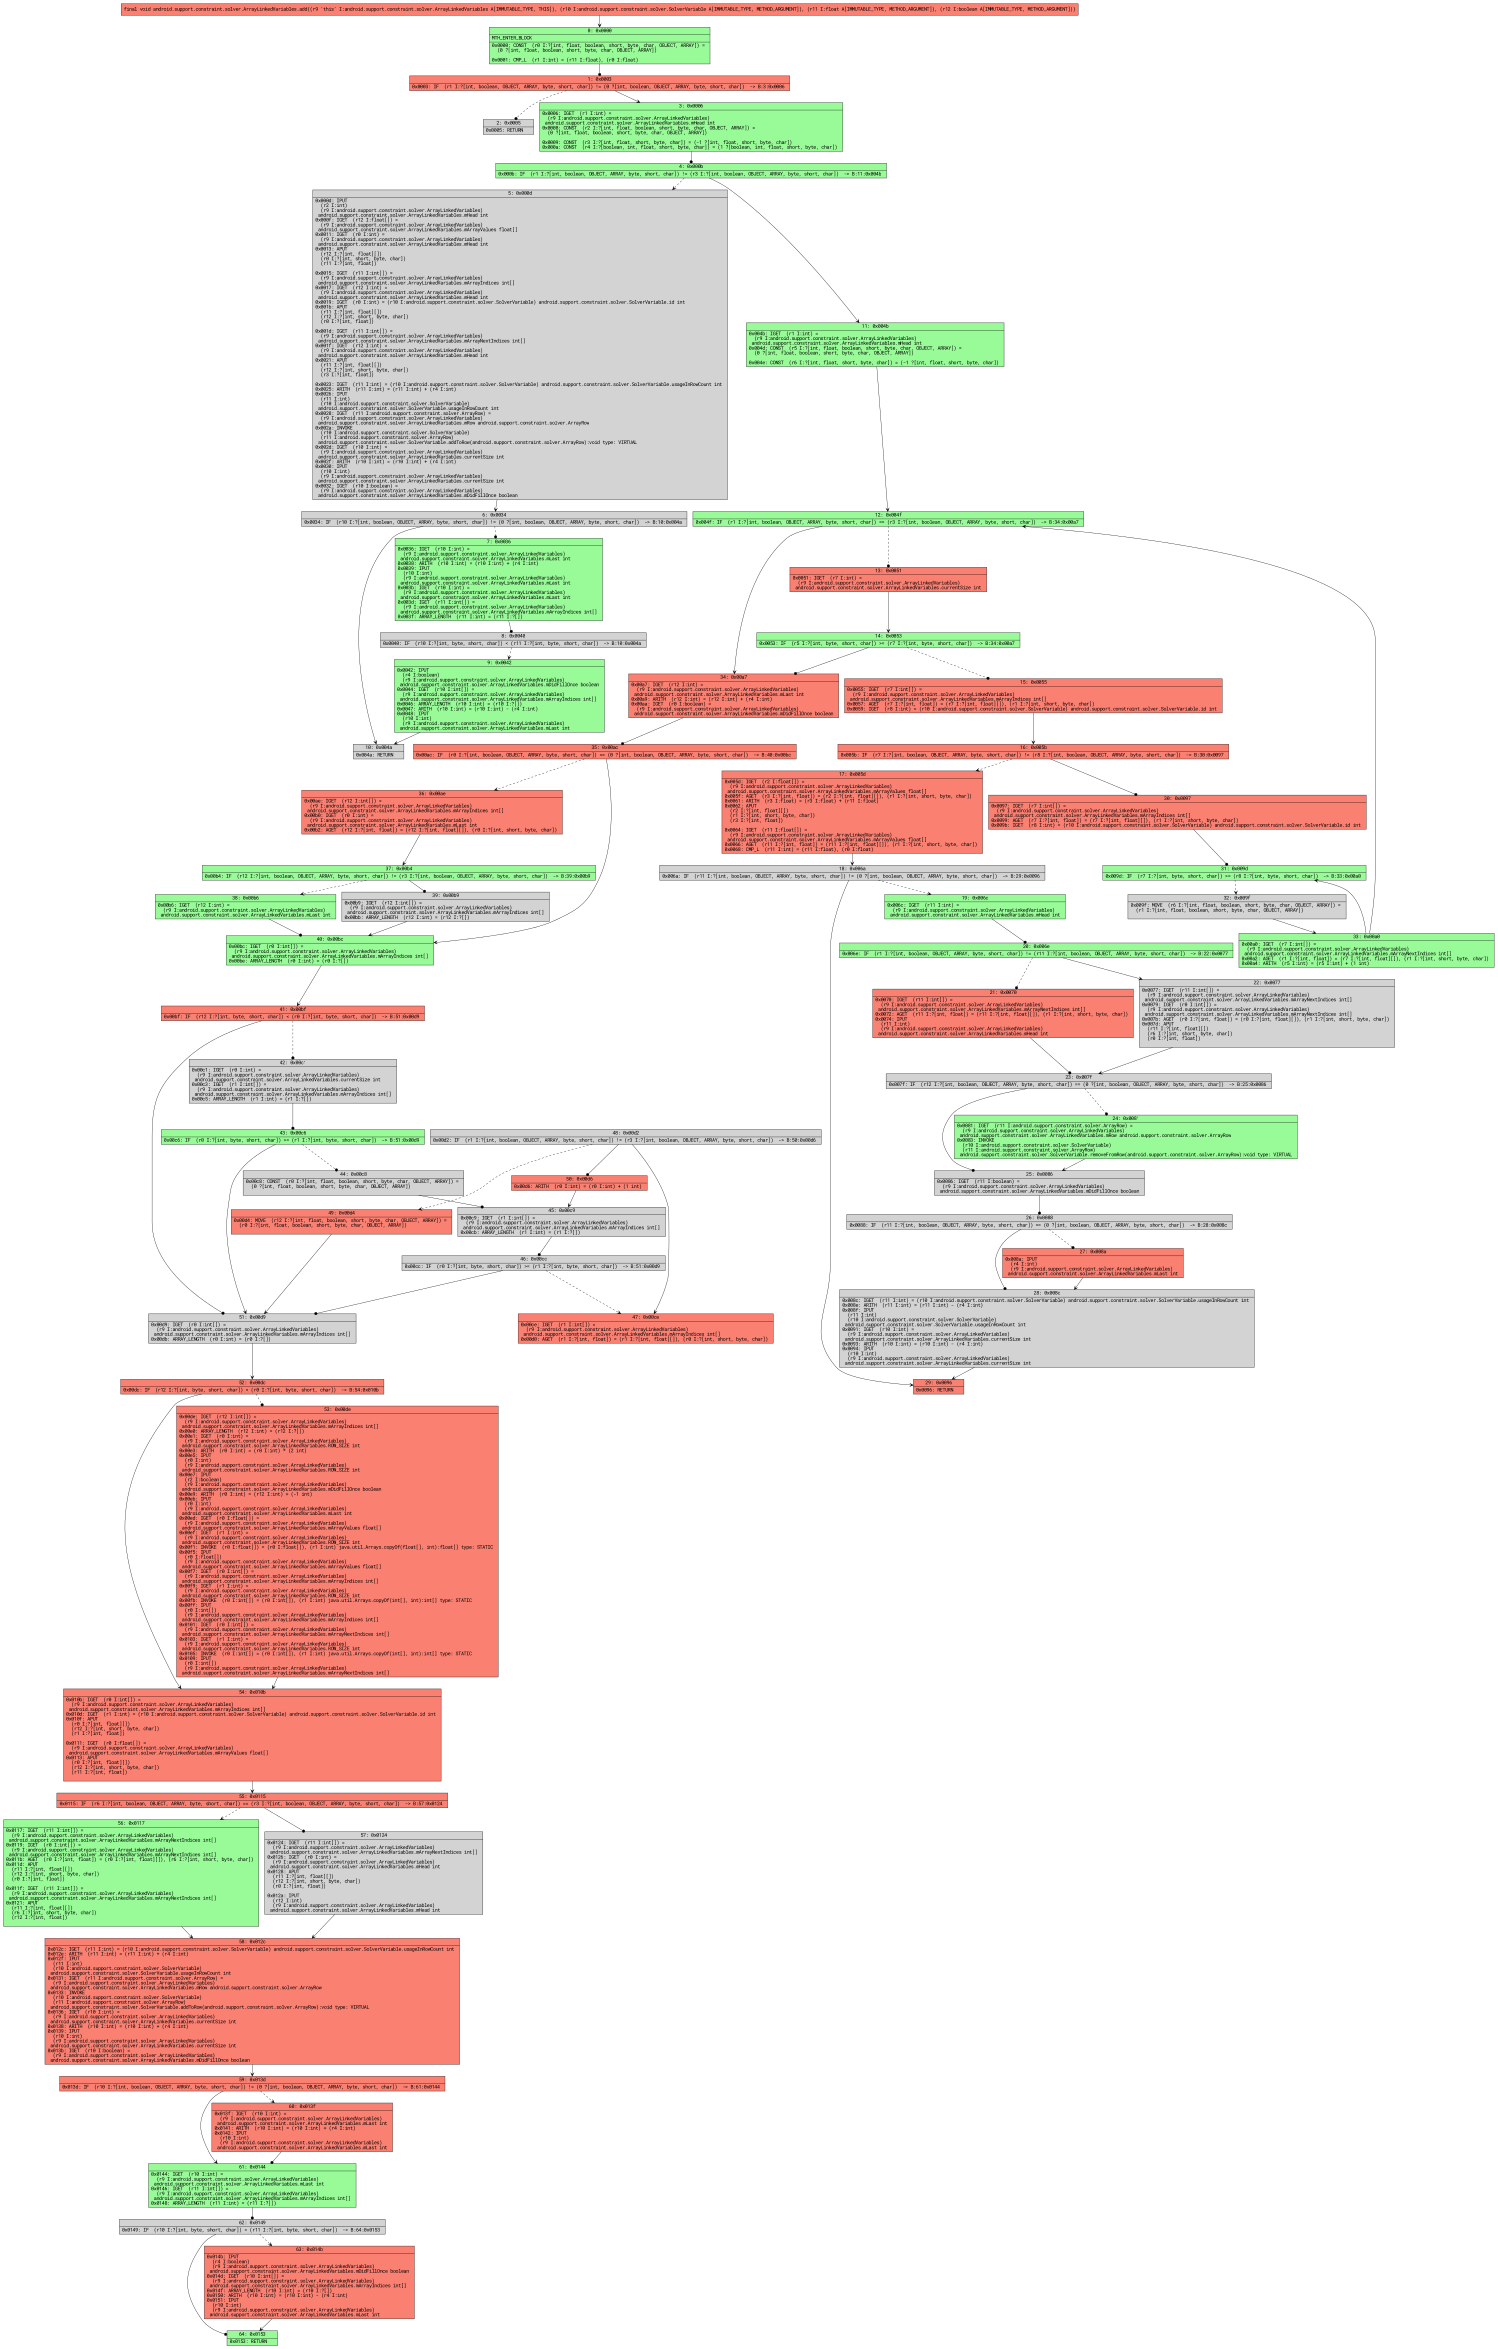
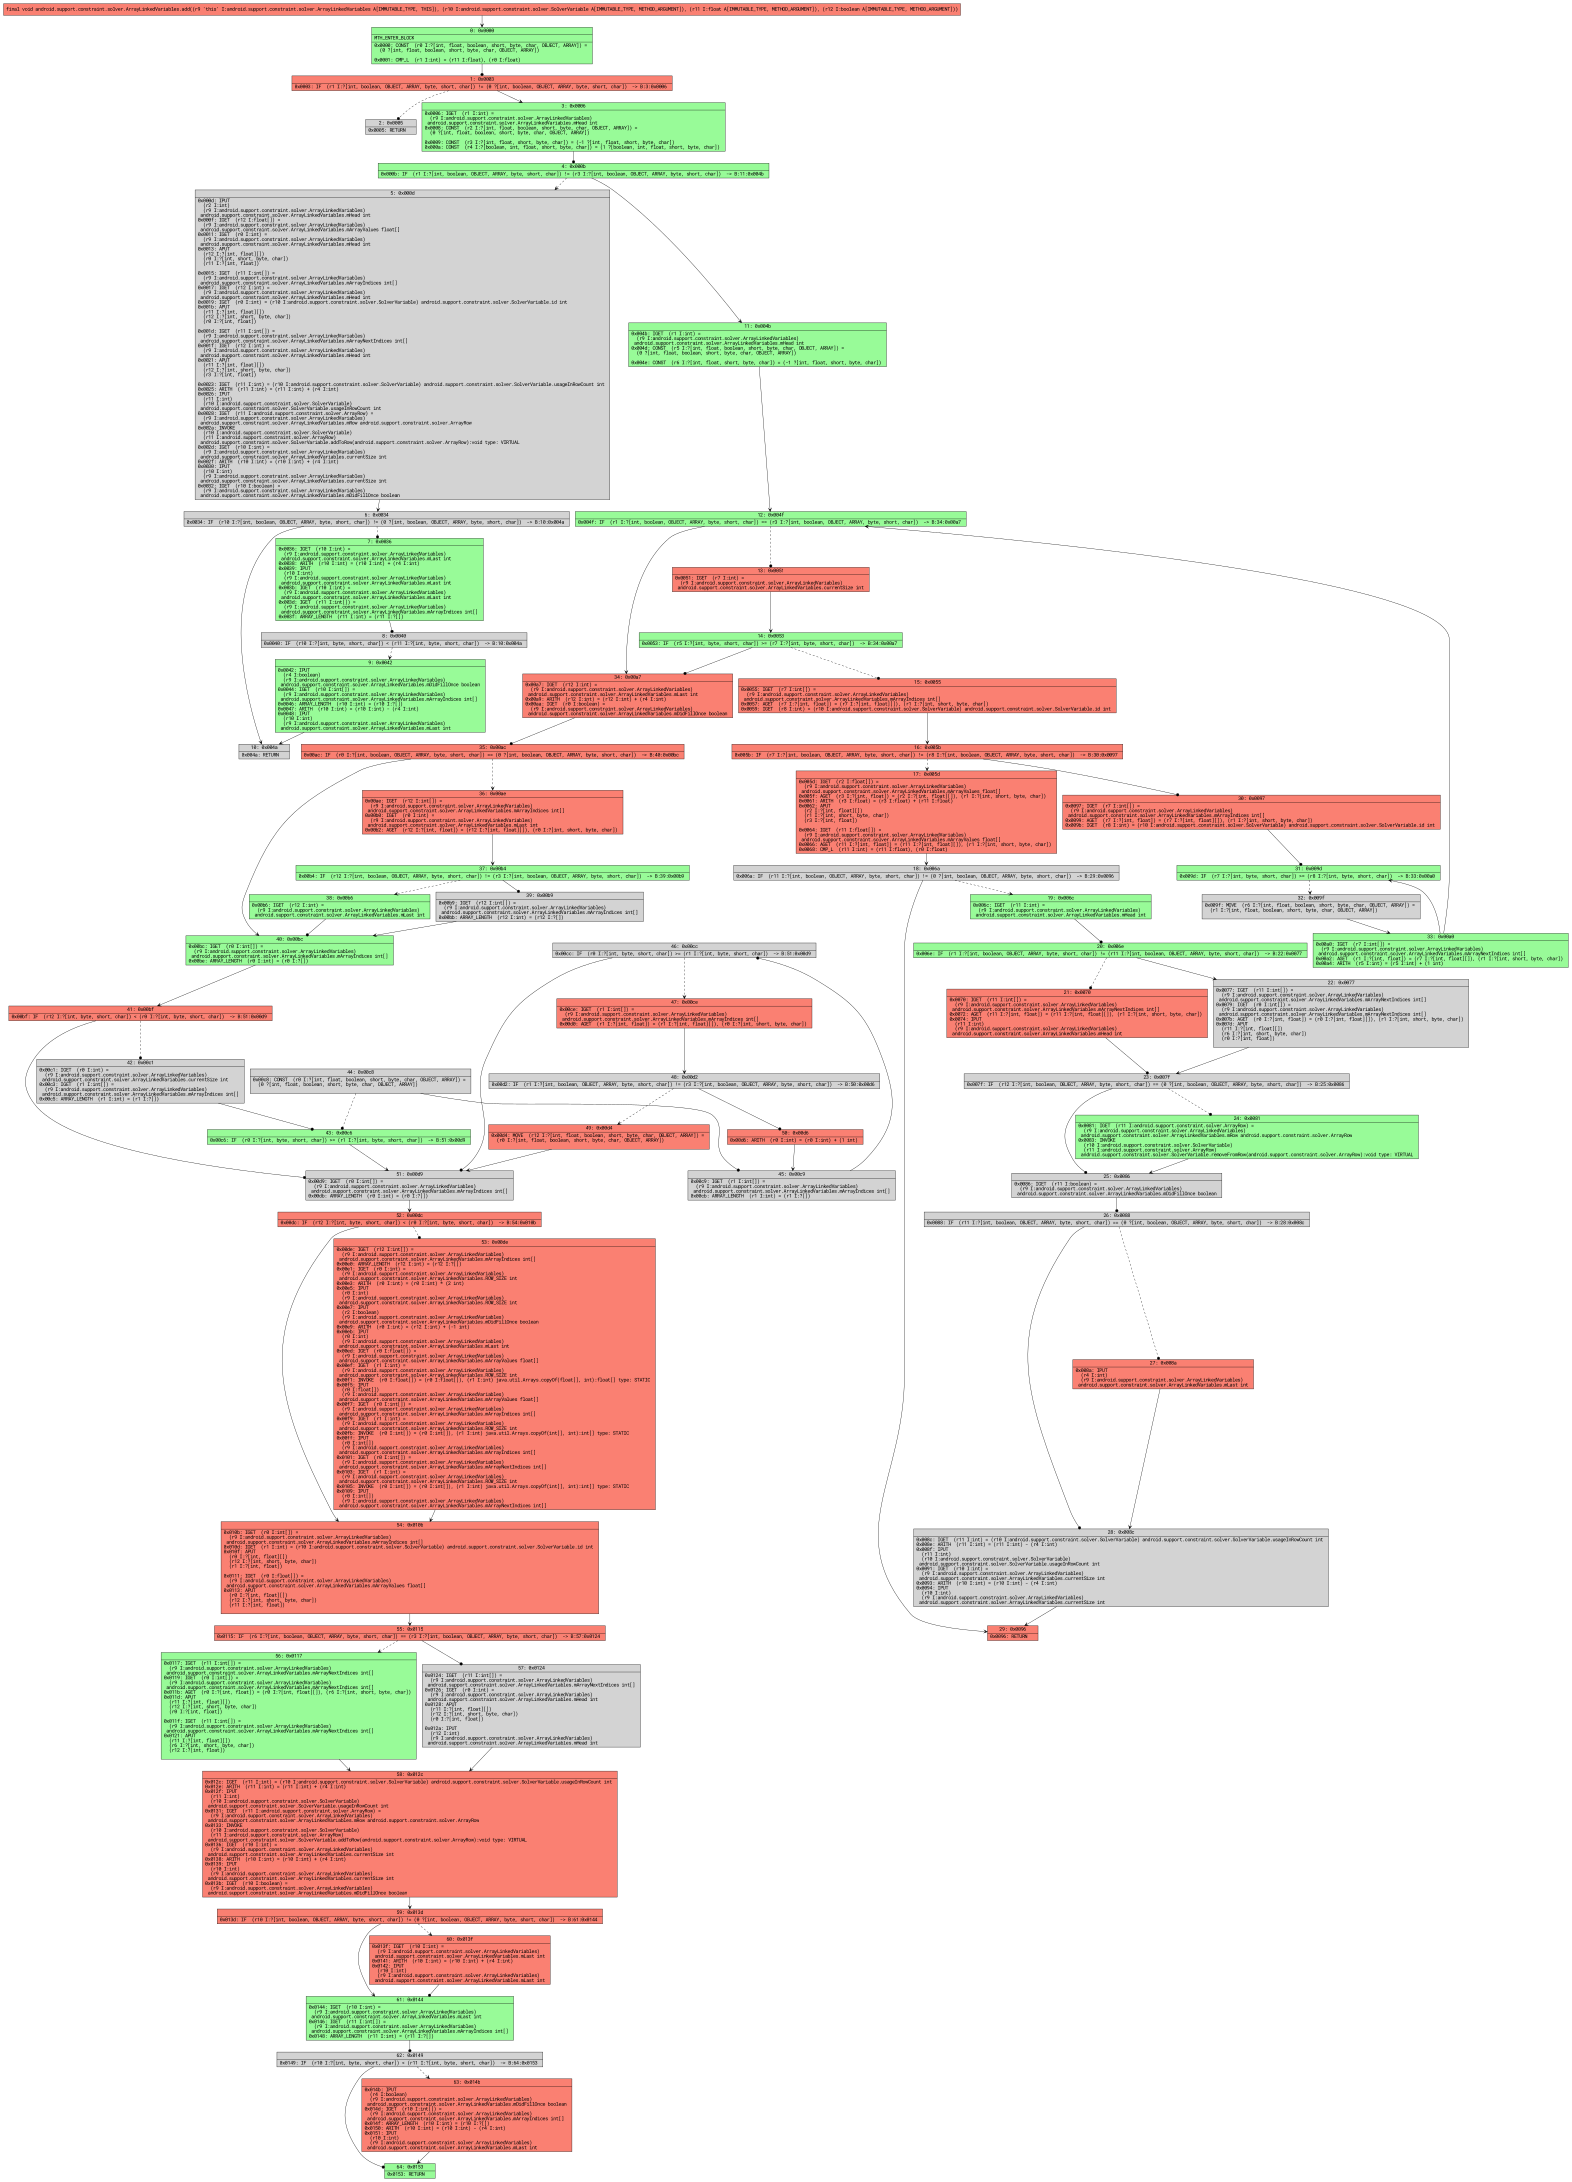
(319, 1157) -> (349, 1110)
(669, 1224) -> (684, 1049)
